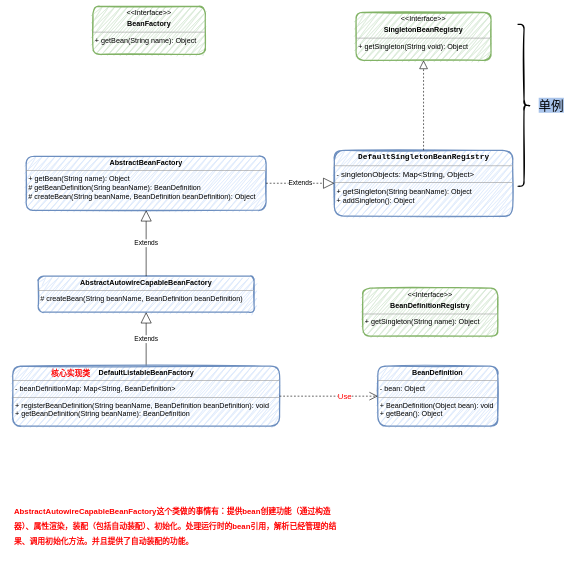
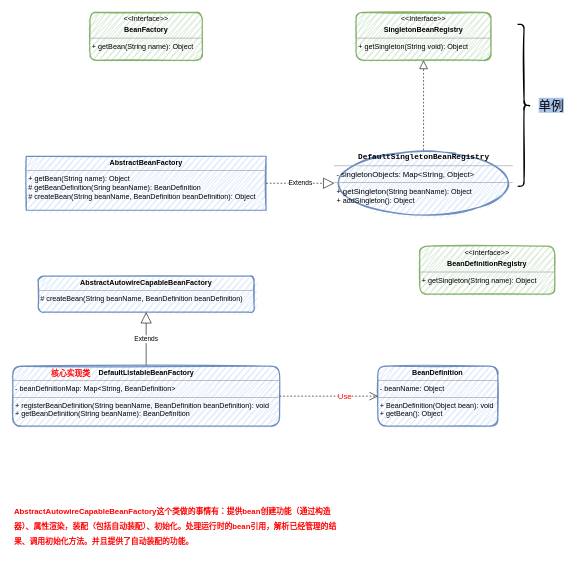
(149, 30) -> (146, 36)
(146, 183) -> (146, 183)
(424, 183) -> (424, 183)
(146, 249) -> none
(430, 312) -> (487, 270)
(441, 384) -> (441, 384)
